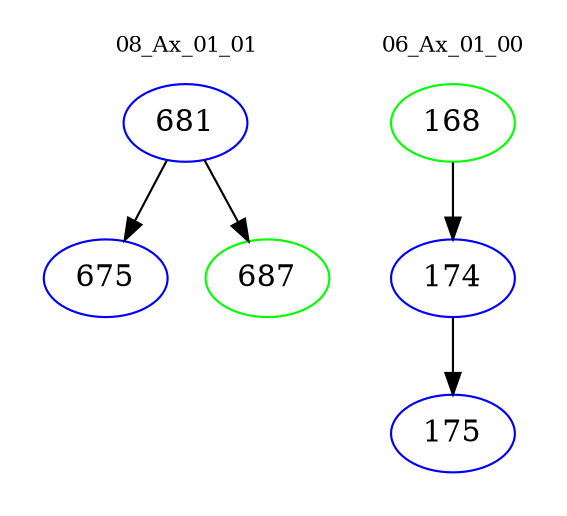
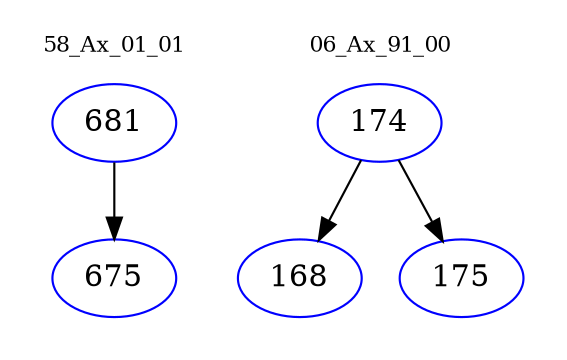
(187, 46) -> (114, 46)
(453, 46) -> (381, 46)
(453, 123) -> (300, 278)
(453, 190) -> (345, 190)
(267, 278) -> none
